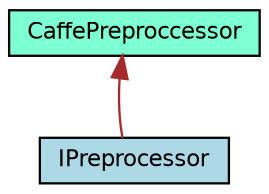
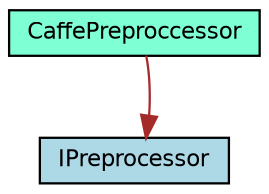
(119, 108) -> (150, 86)
